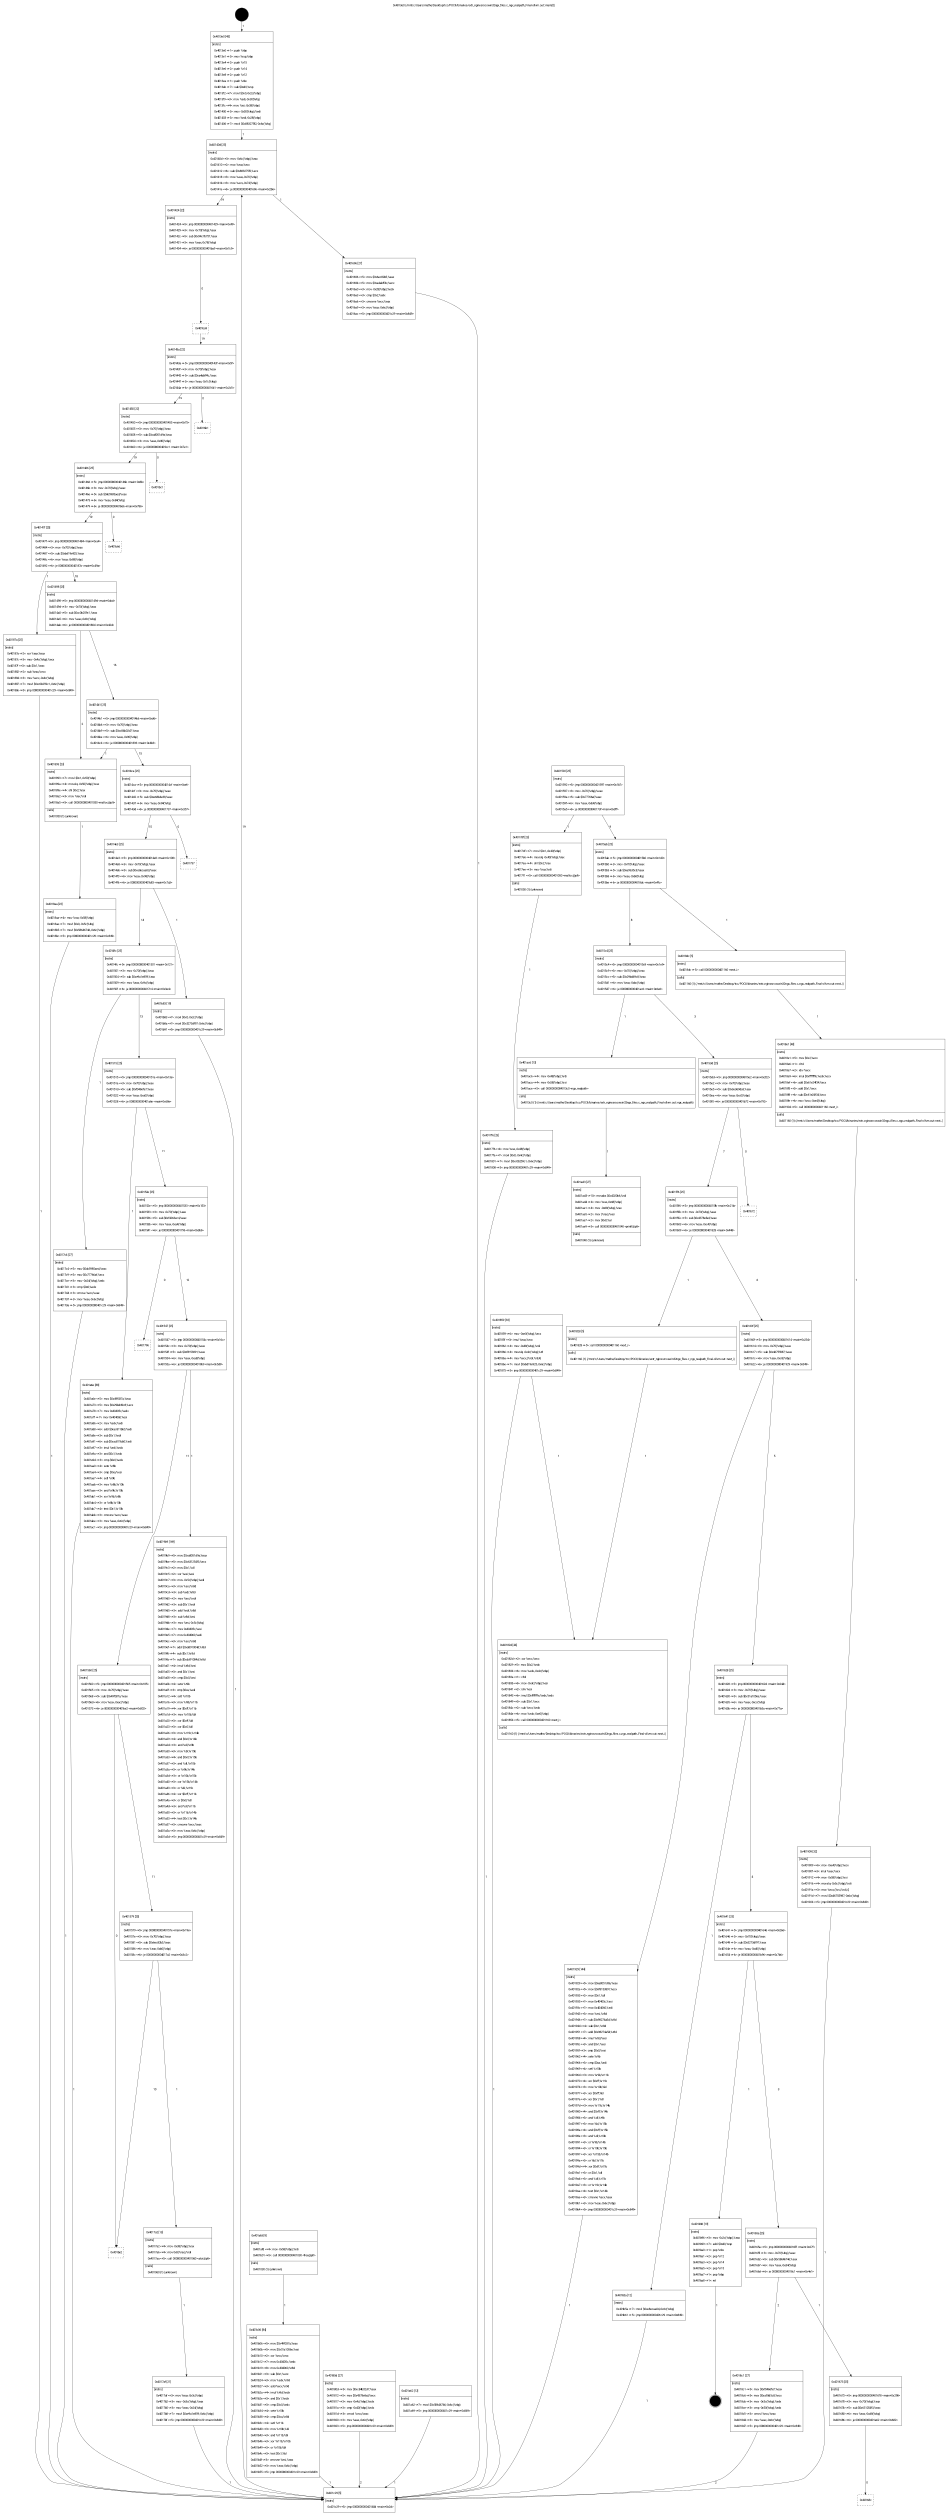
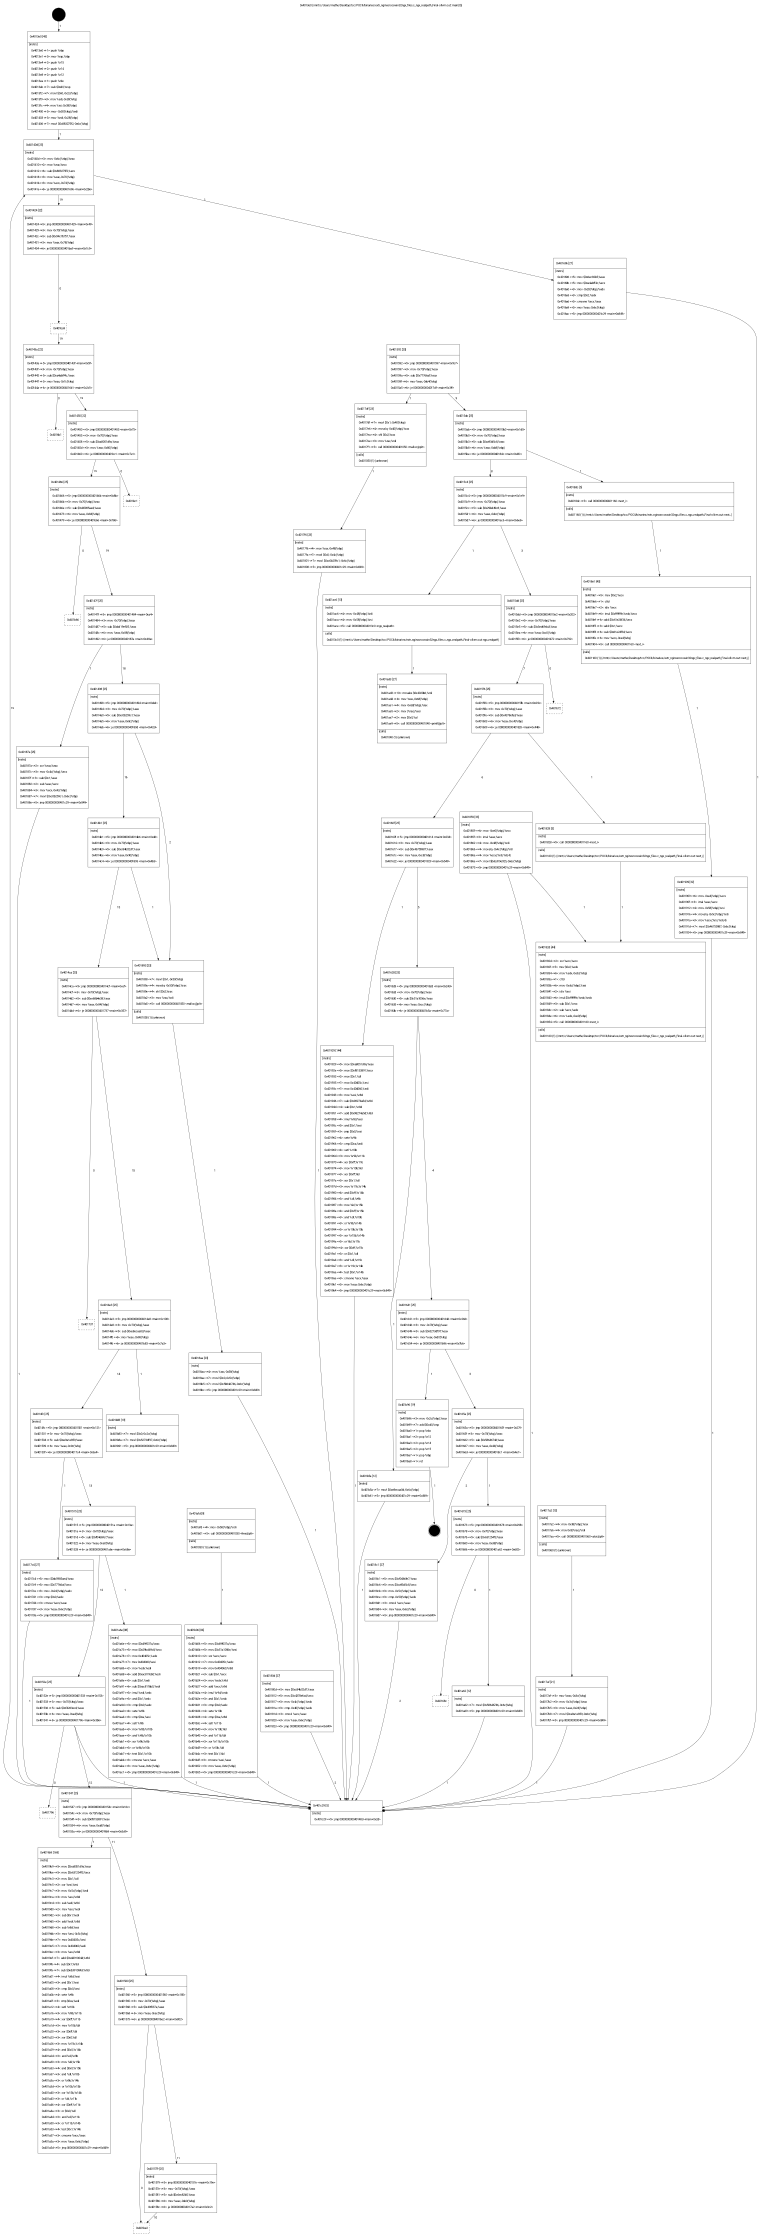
none -> (488, 1620)
(234, 1801) -> (176, 1793)
(167, 2093) -> none
